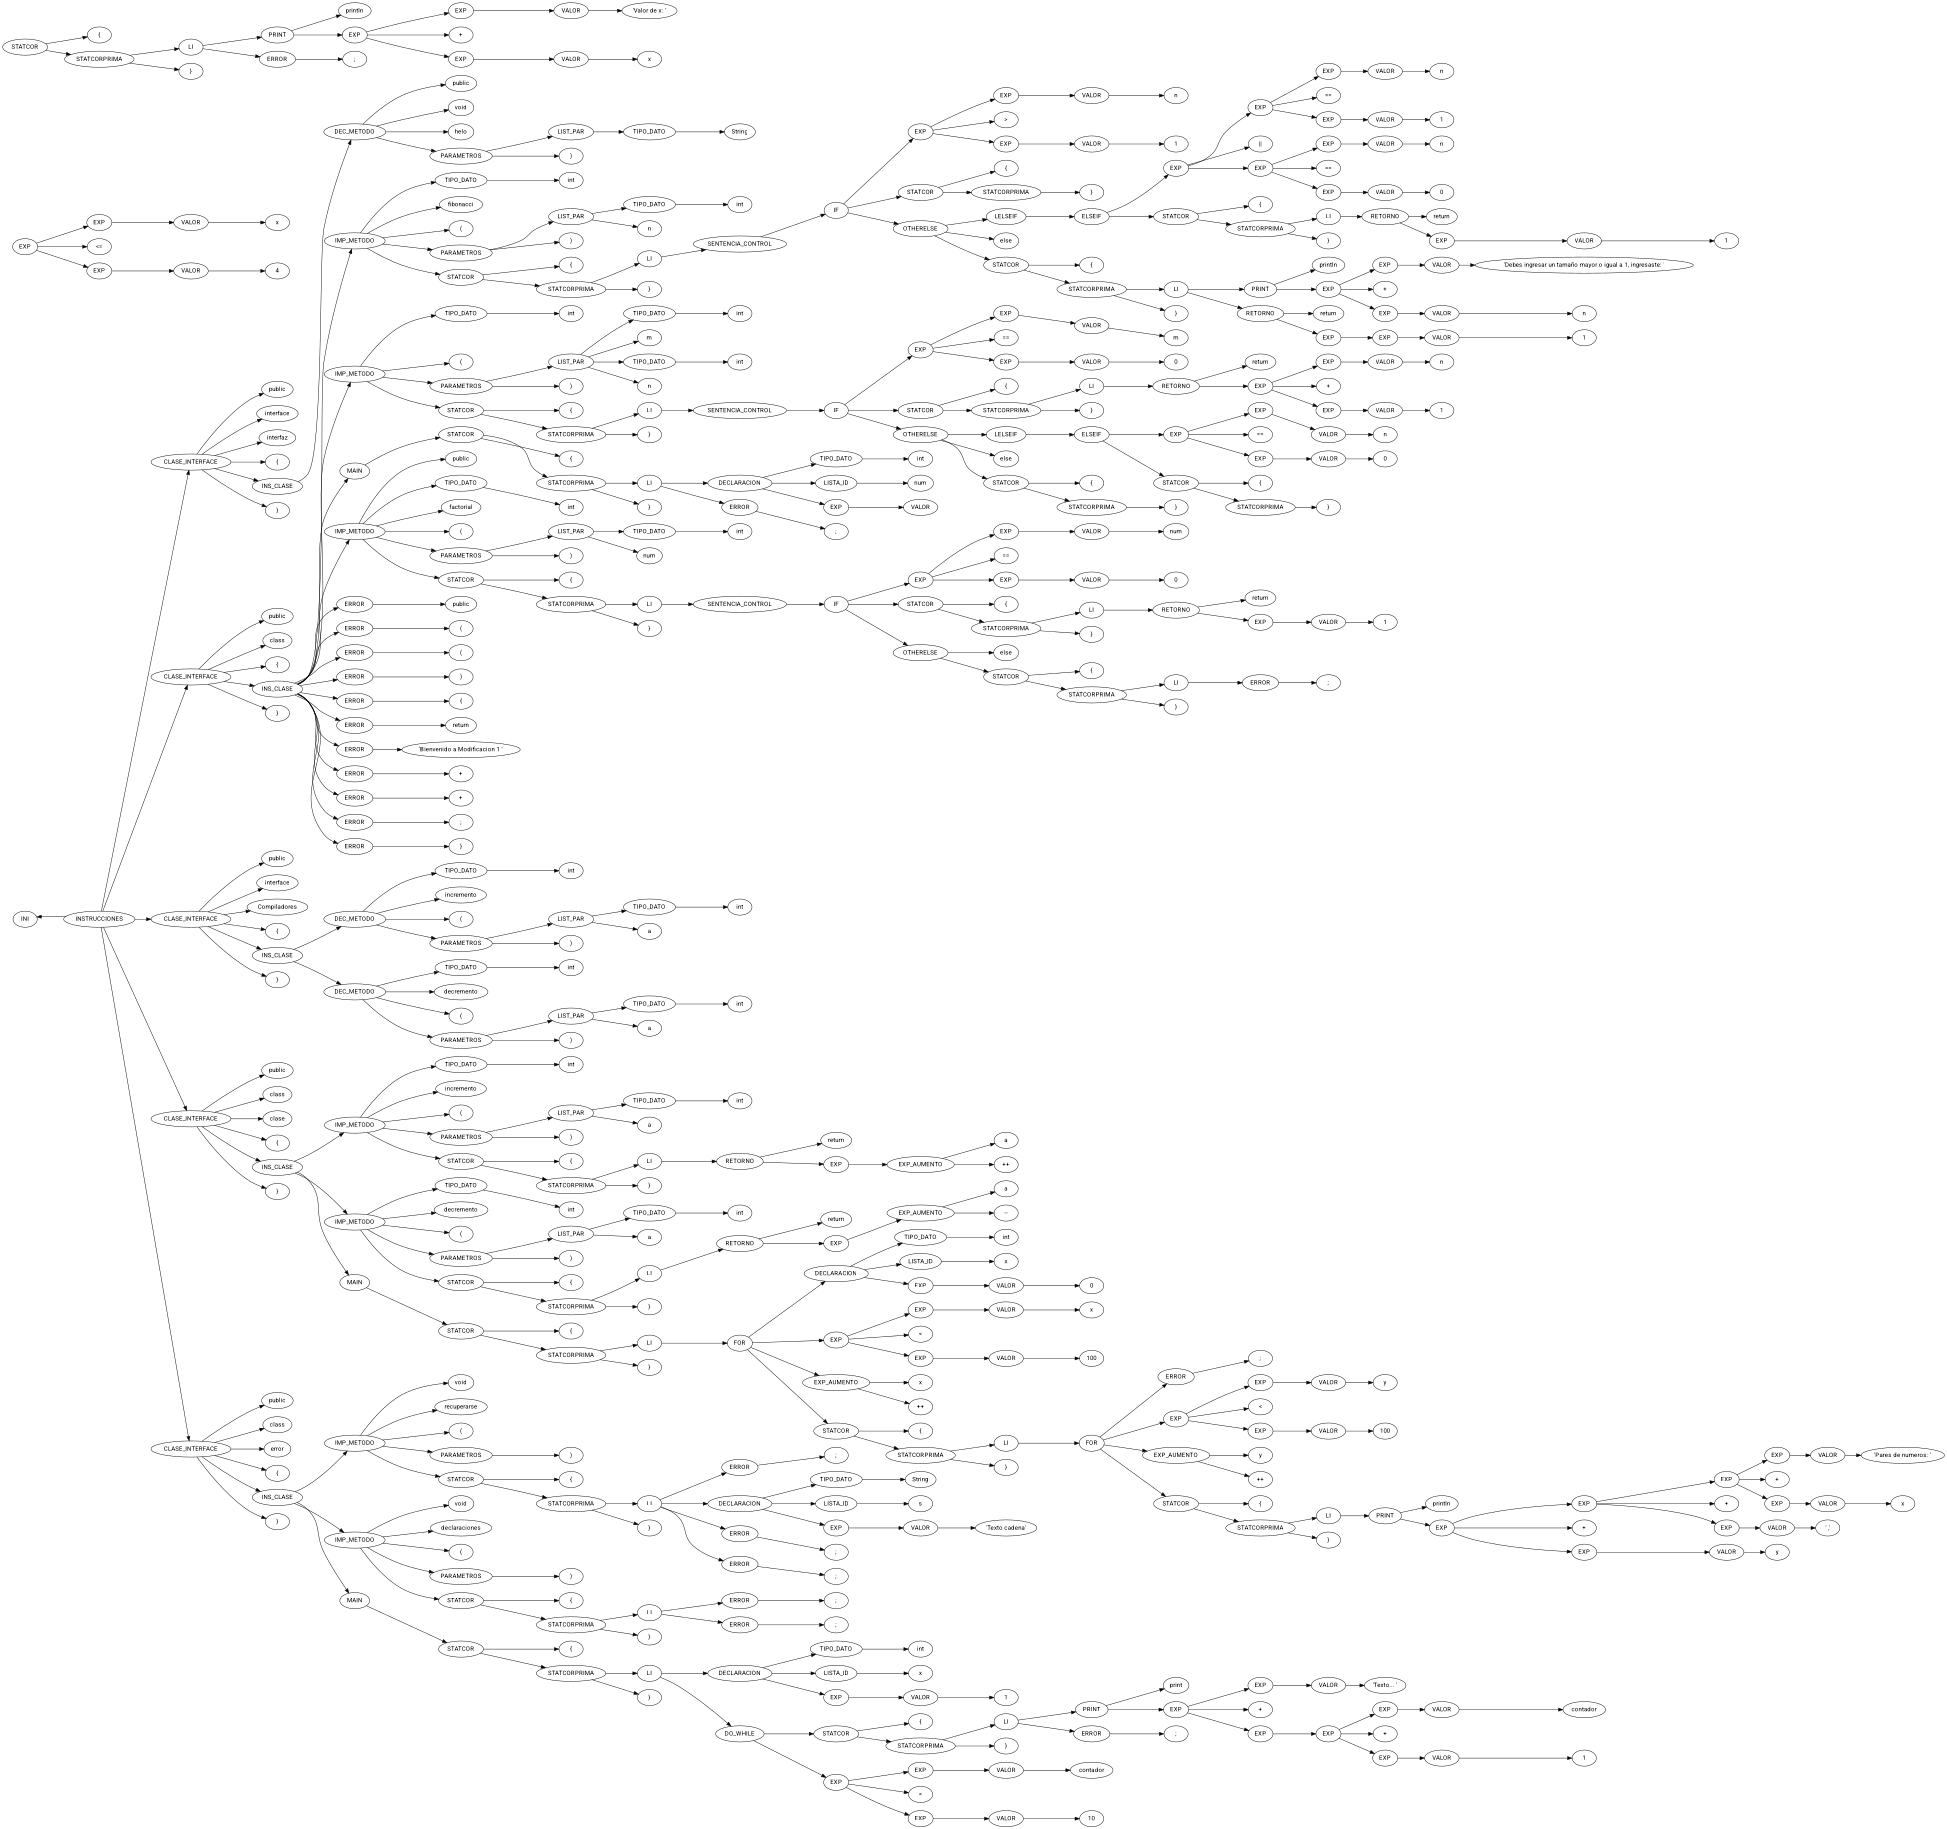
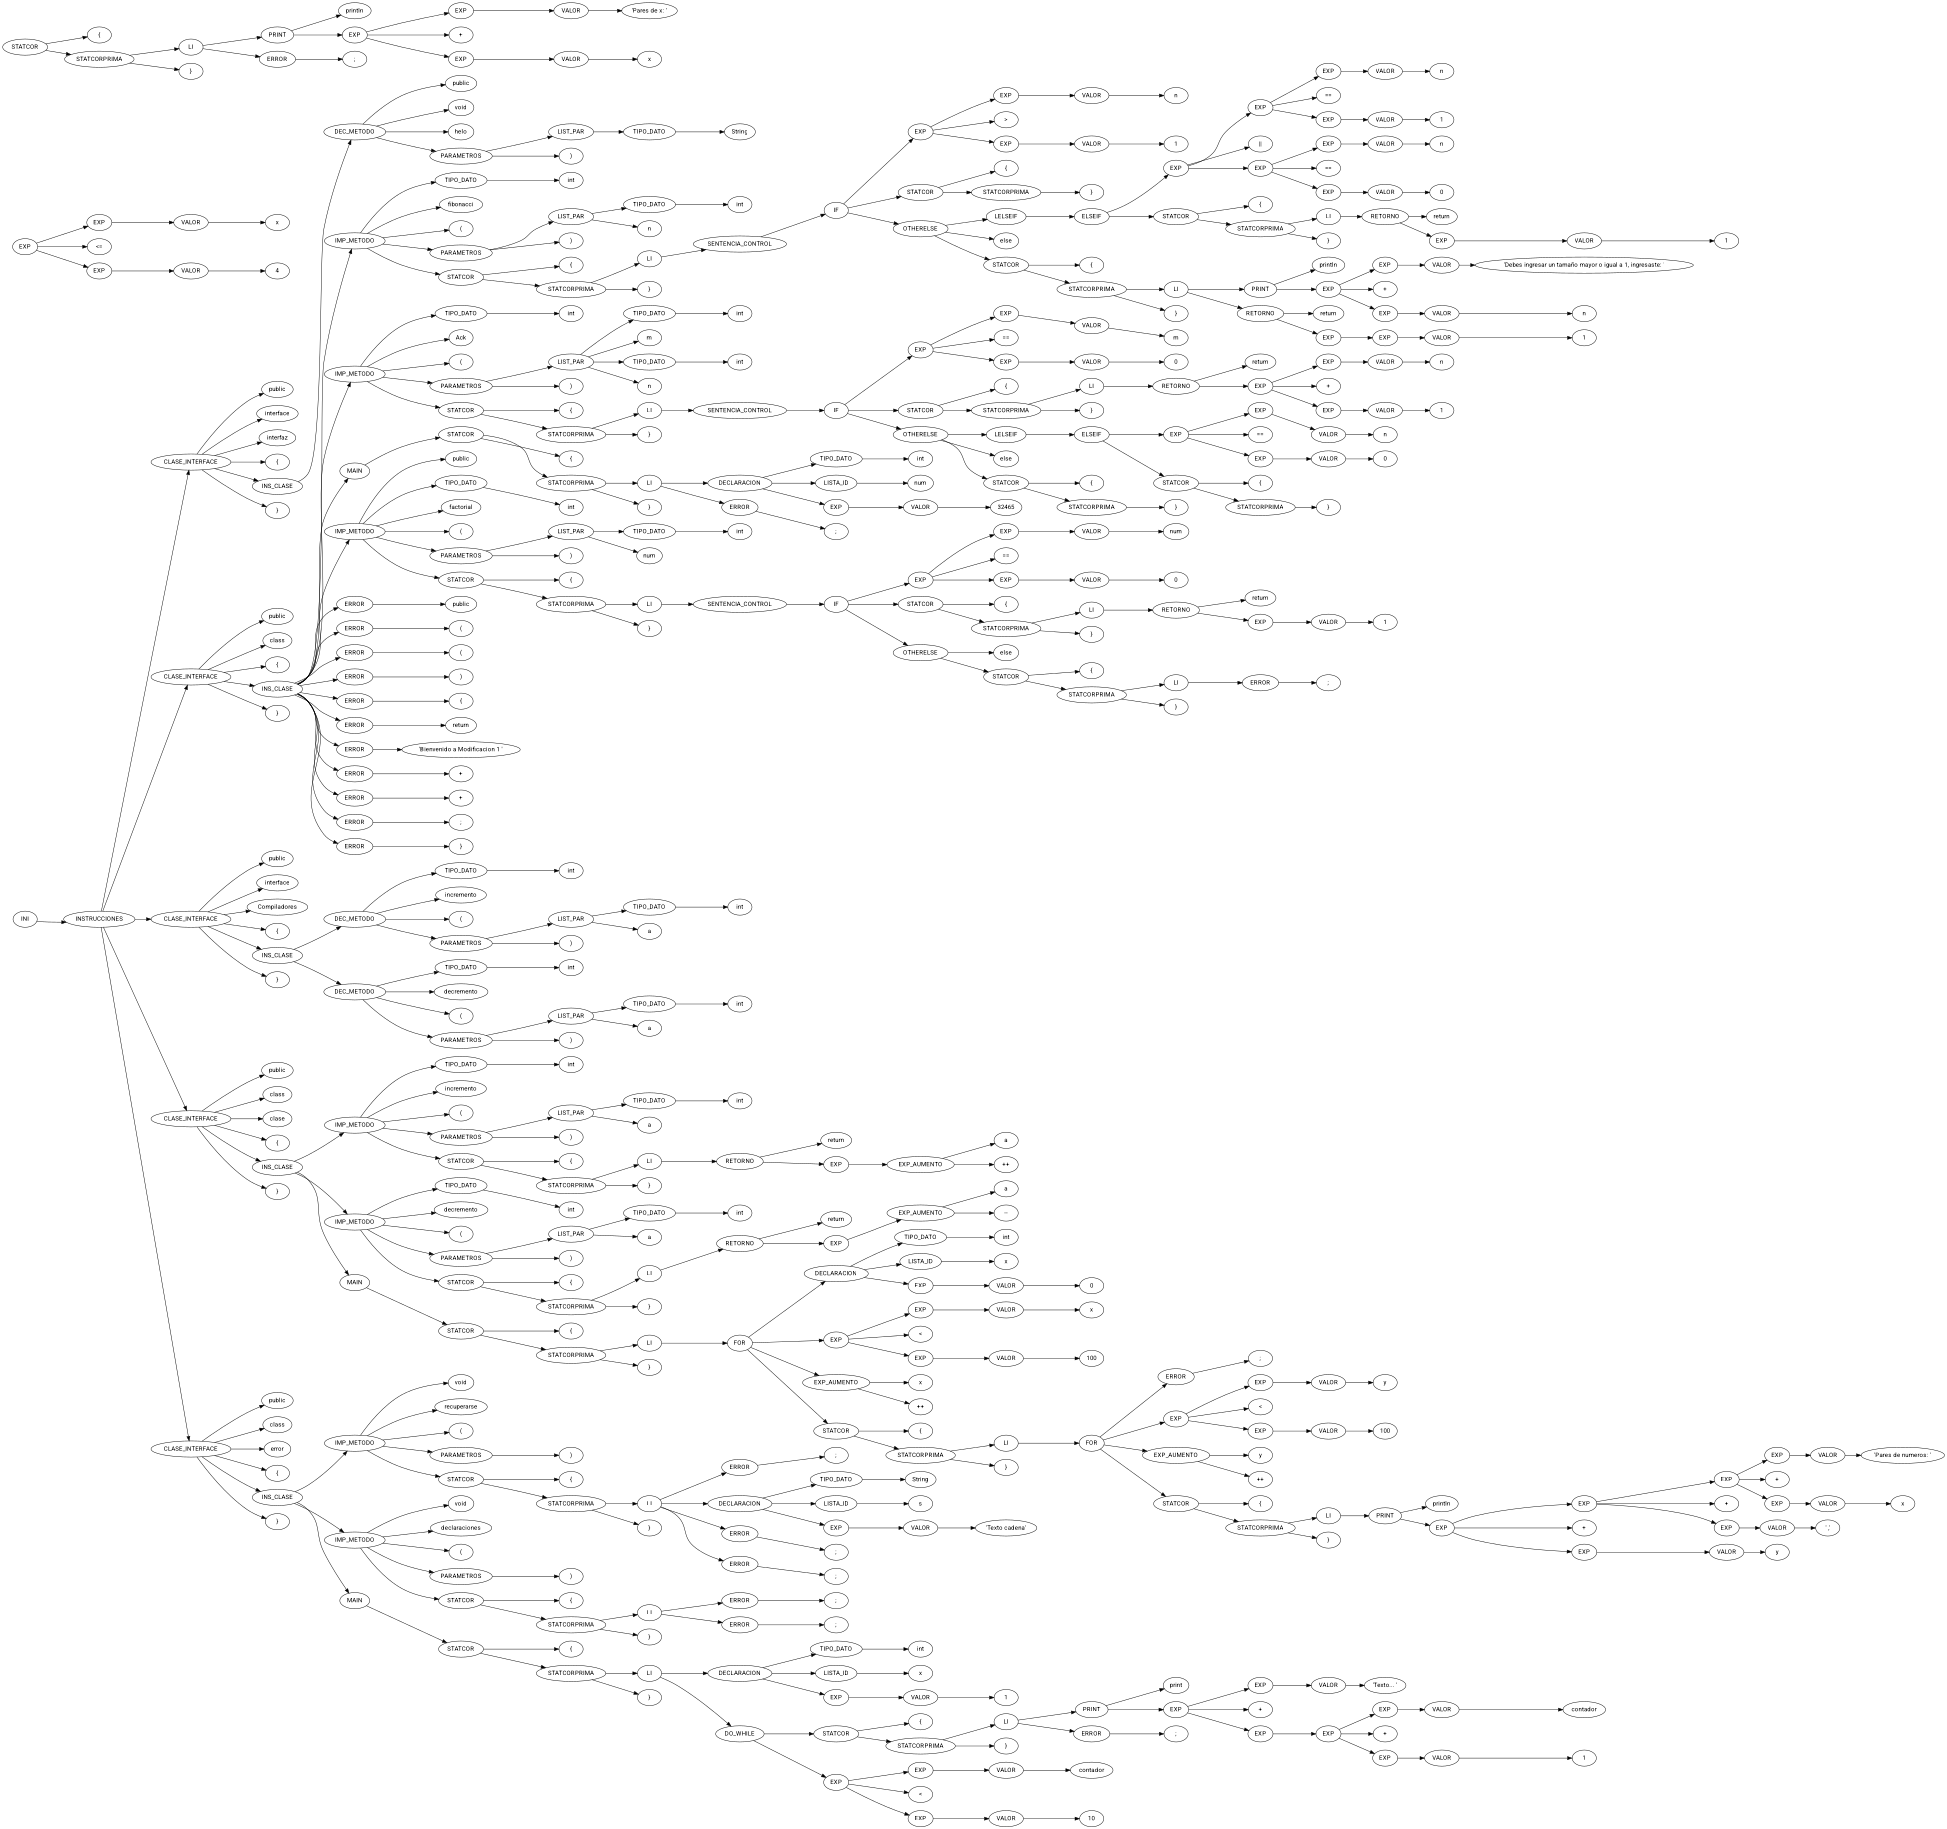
(649, 11) -> (649, 11)
none -> (461, 338)
none -> (1006, 507)
(54, 916) -> (49, 922)
